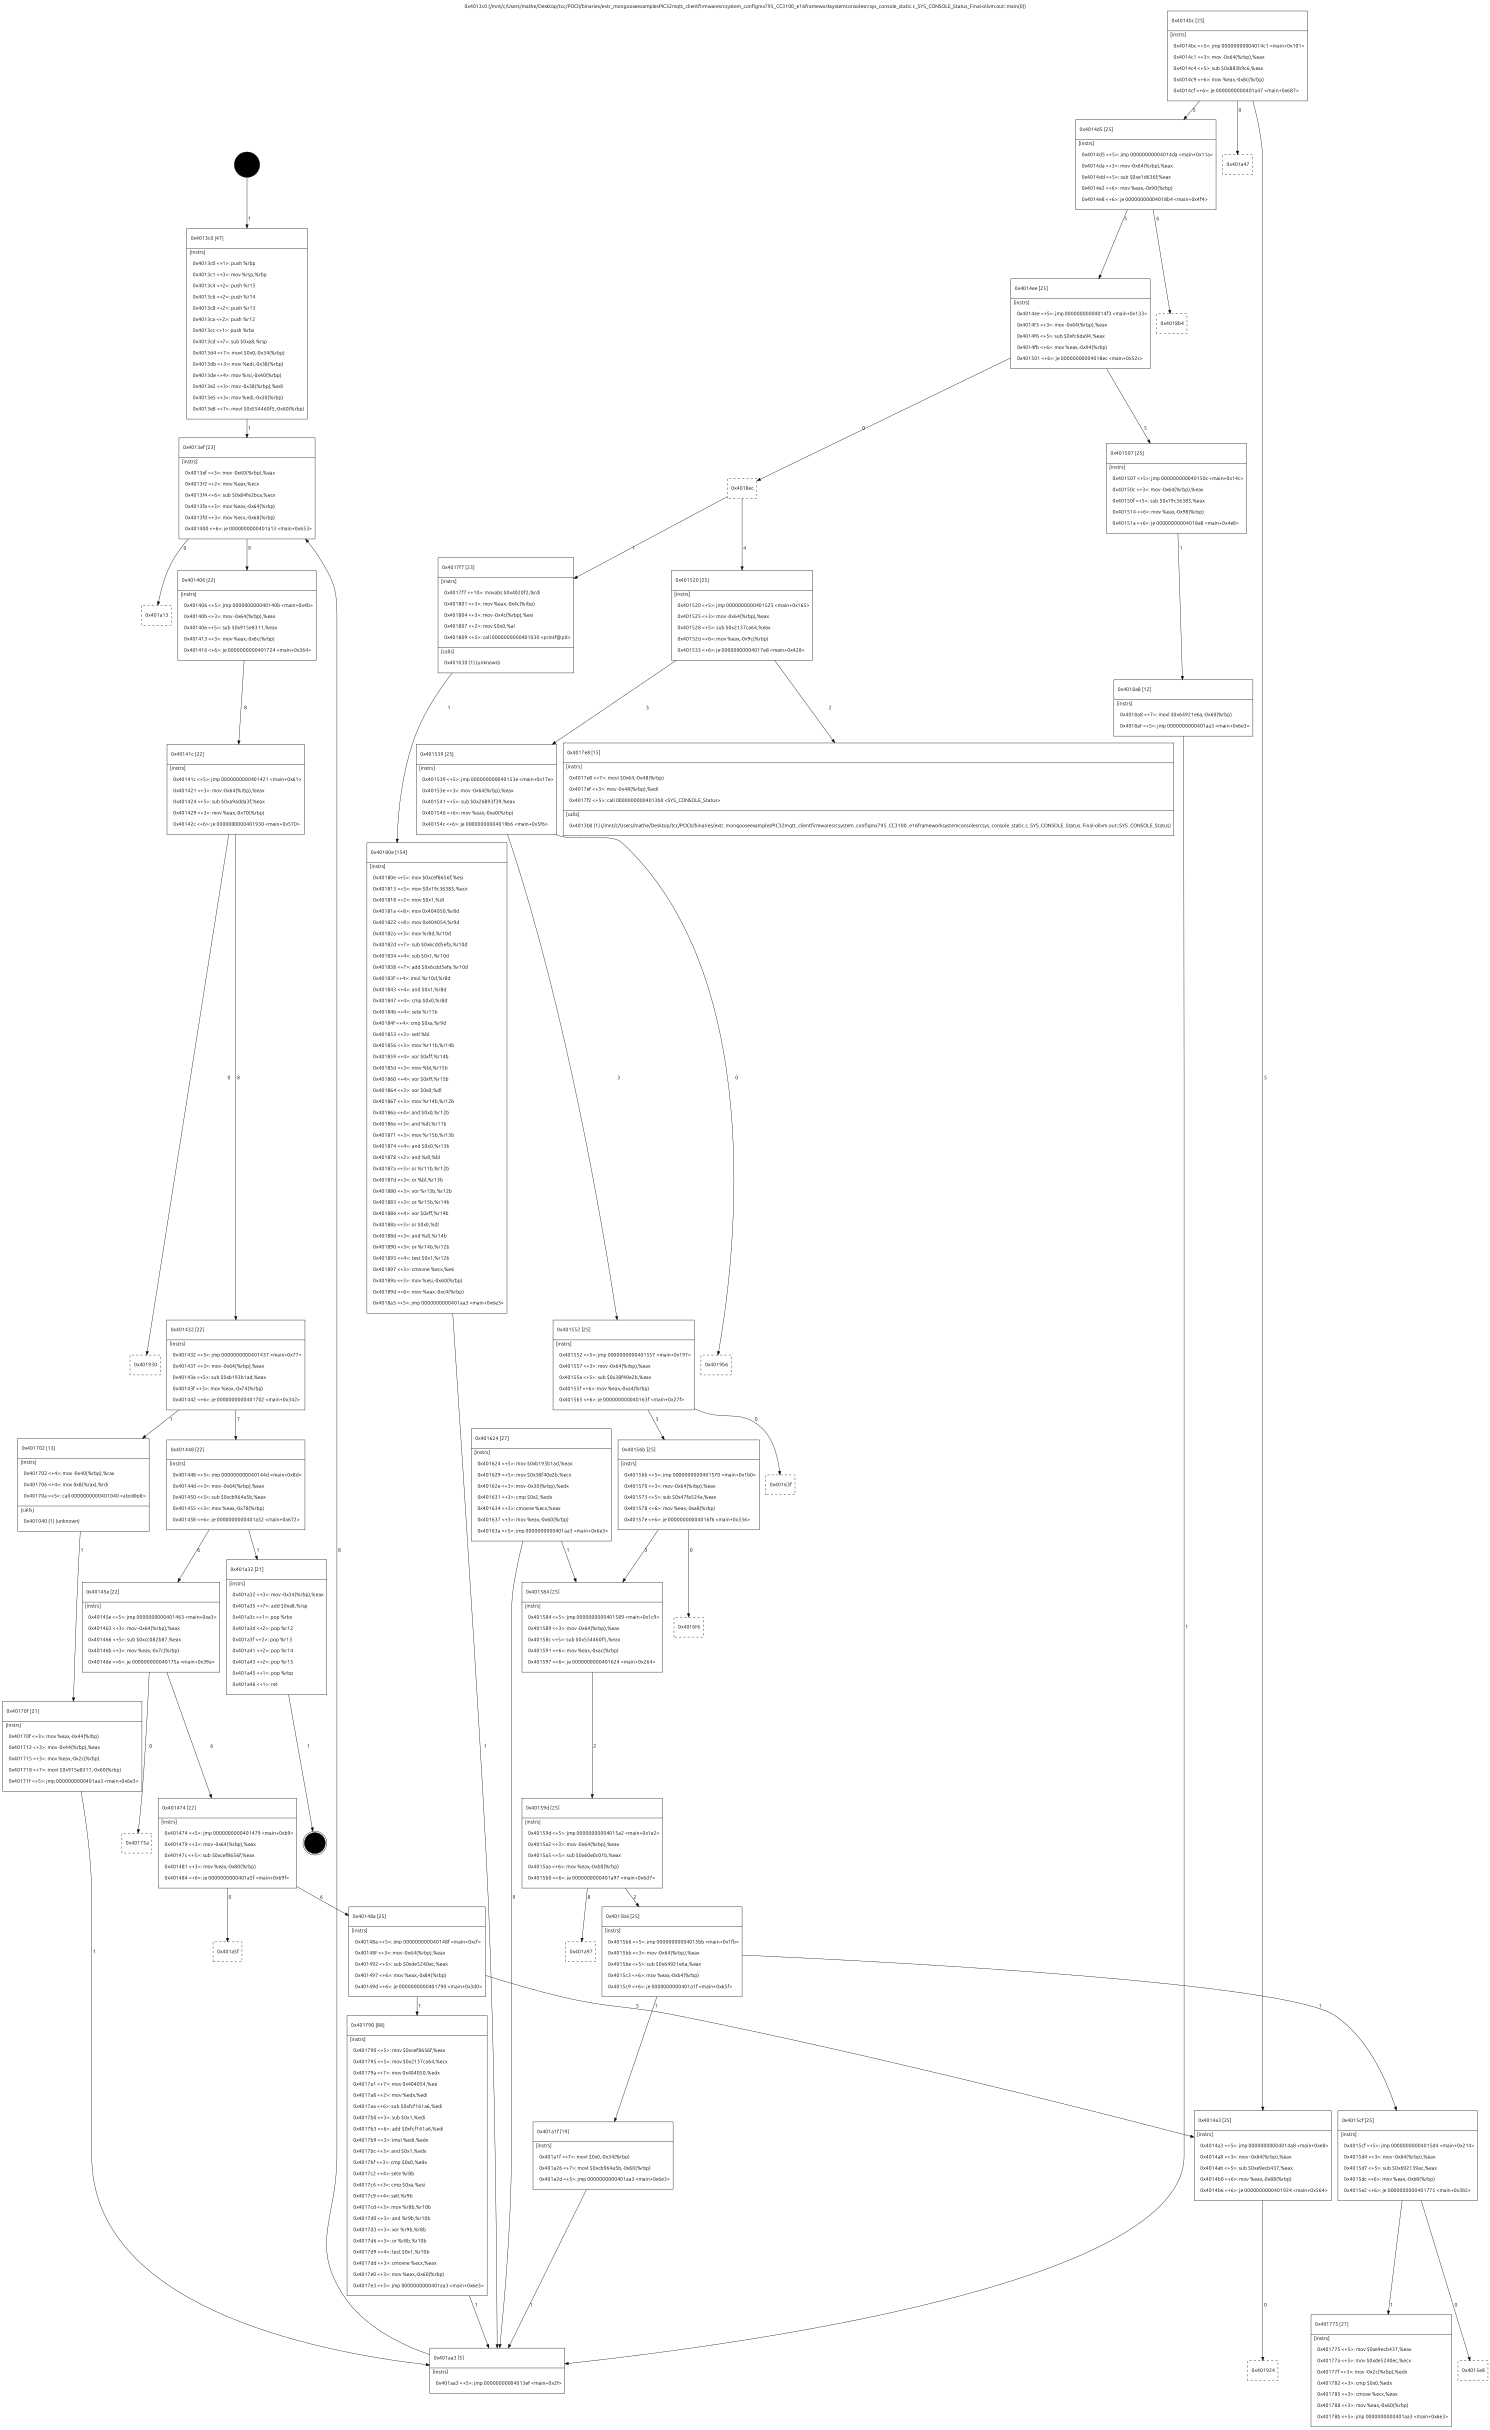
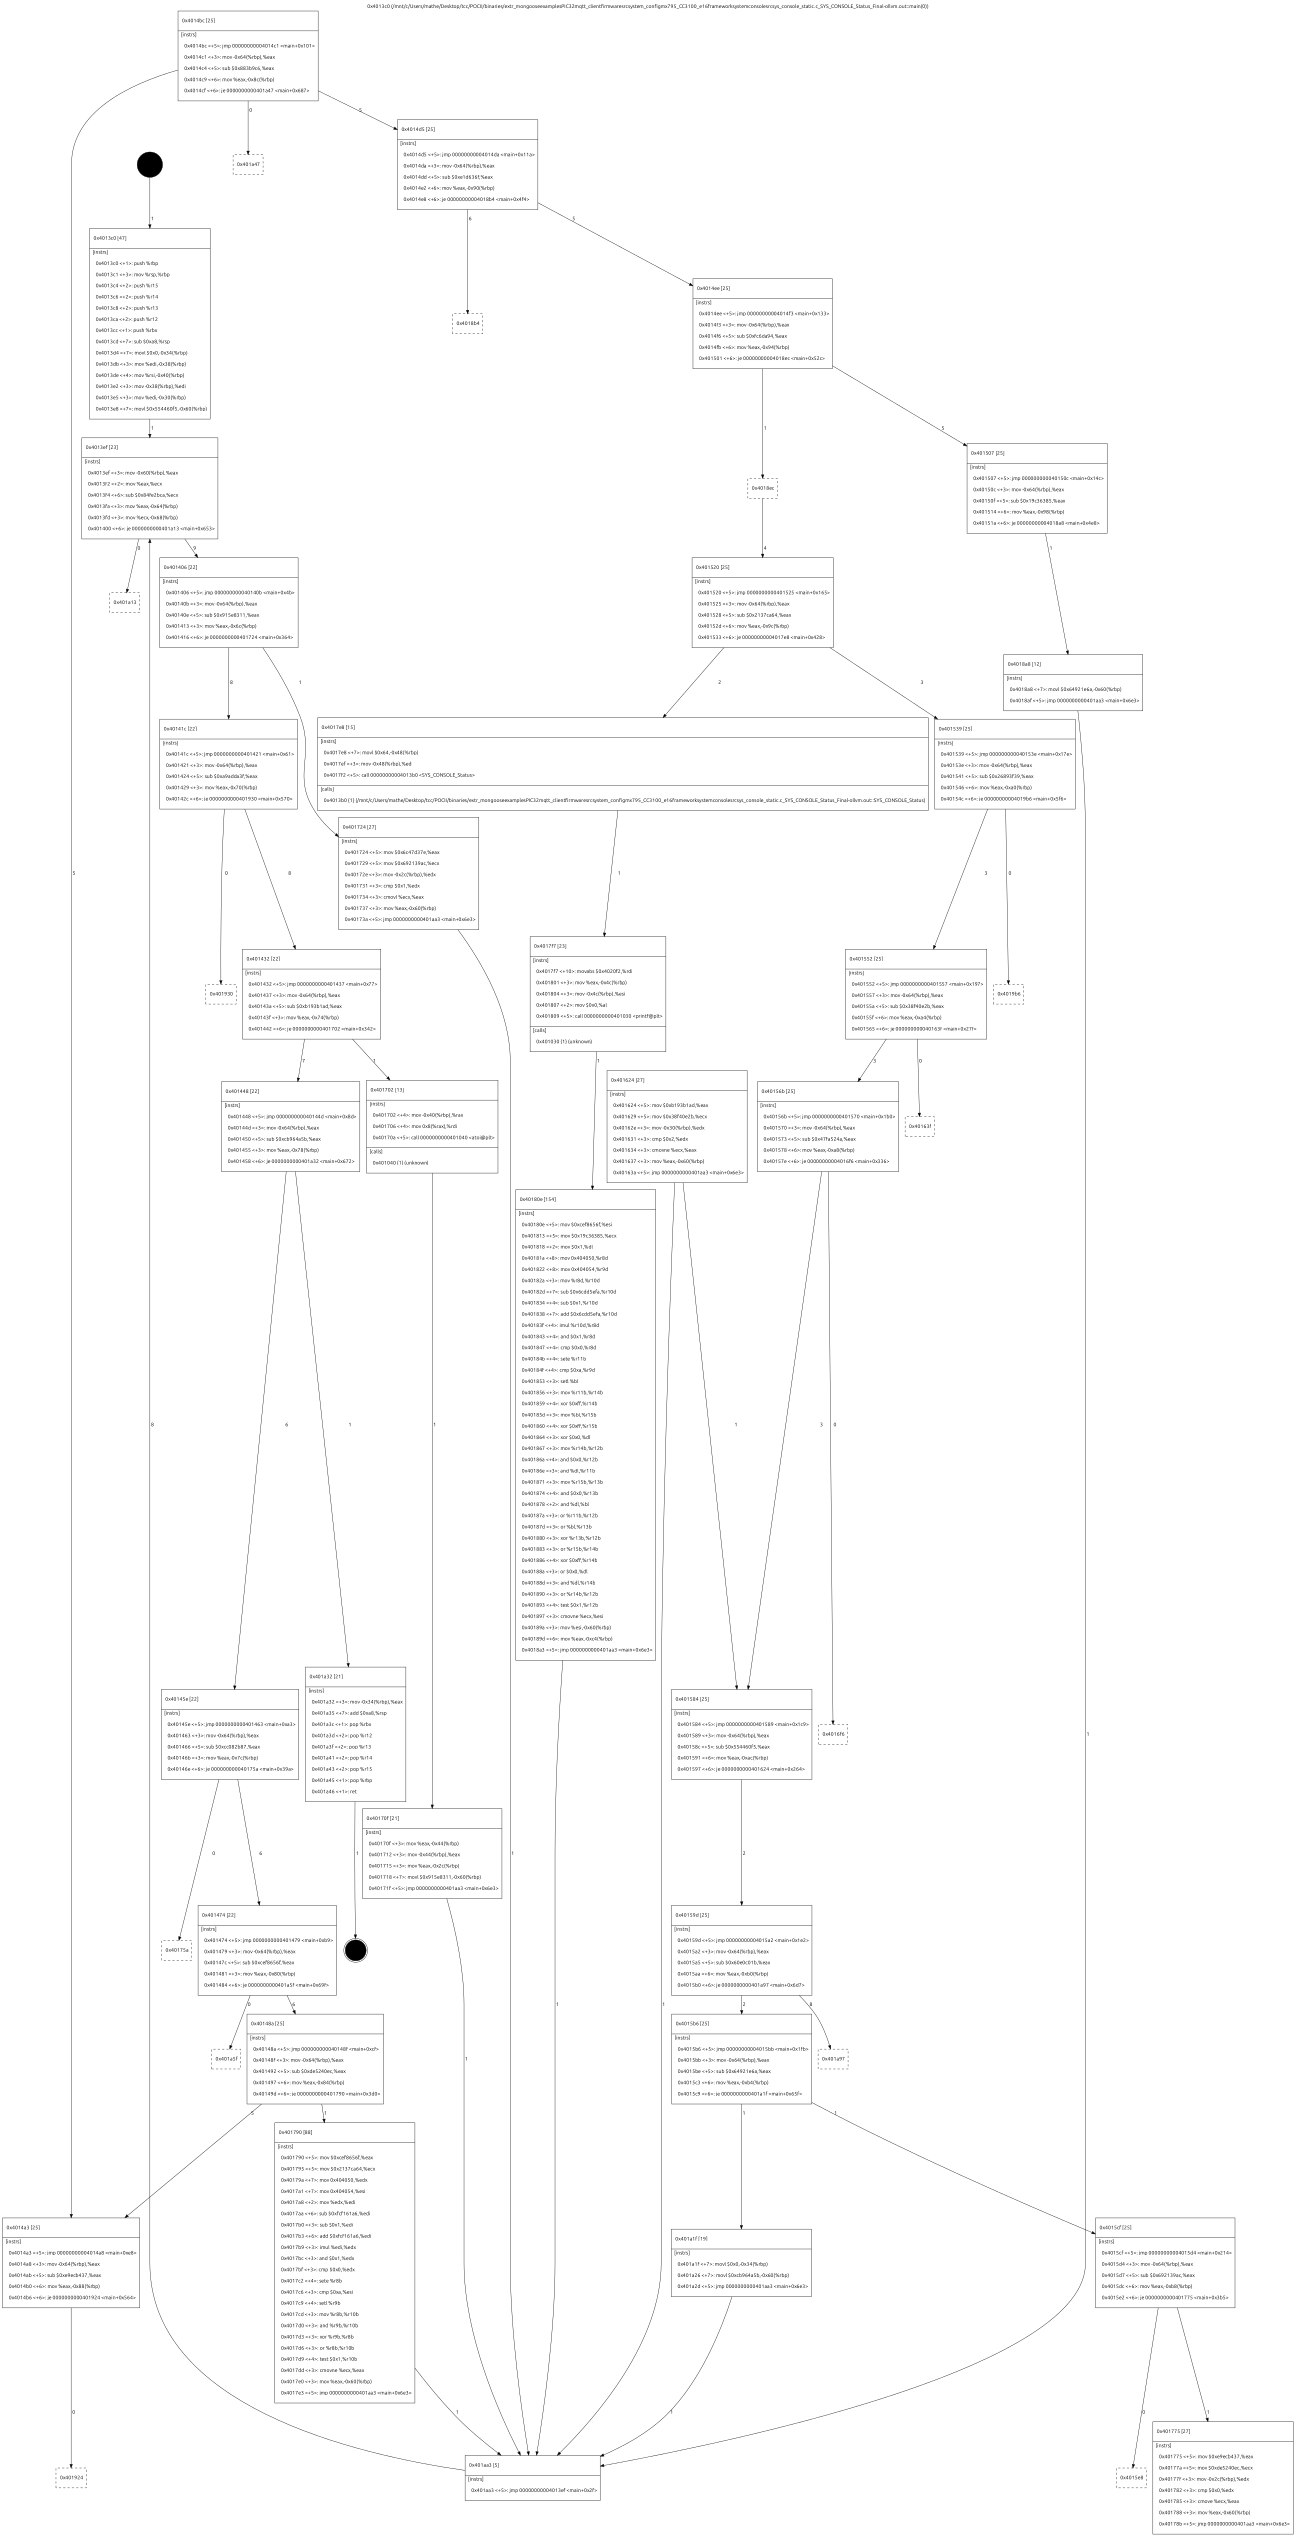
(863, 428) -> (765, 428)
(652, 537) -> (611, 872)
none -> (409, 874)
(514, 1897) -> (663, 2005)
